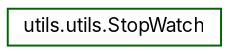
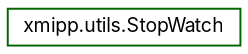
(114, 27) -> (124, 27)
